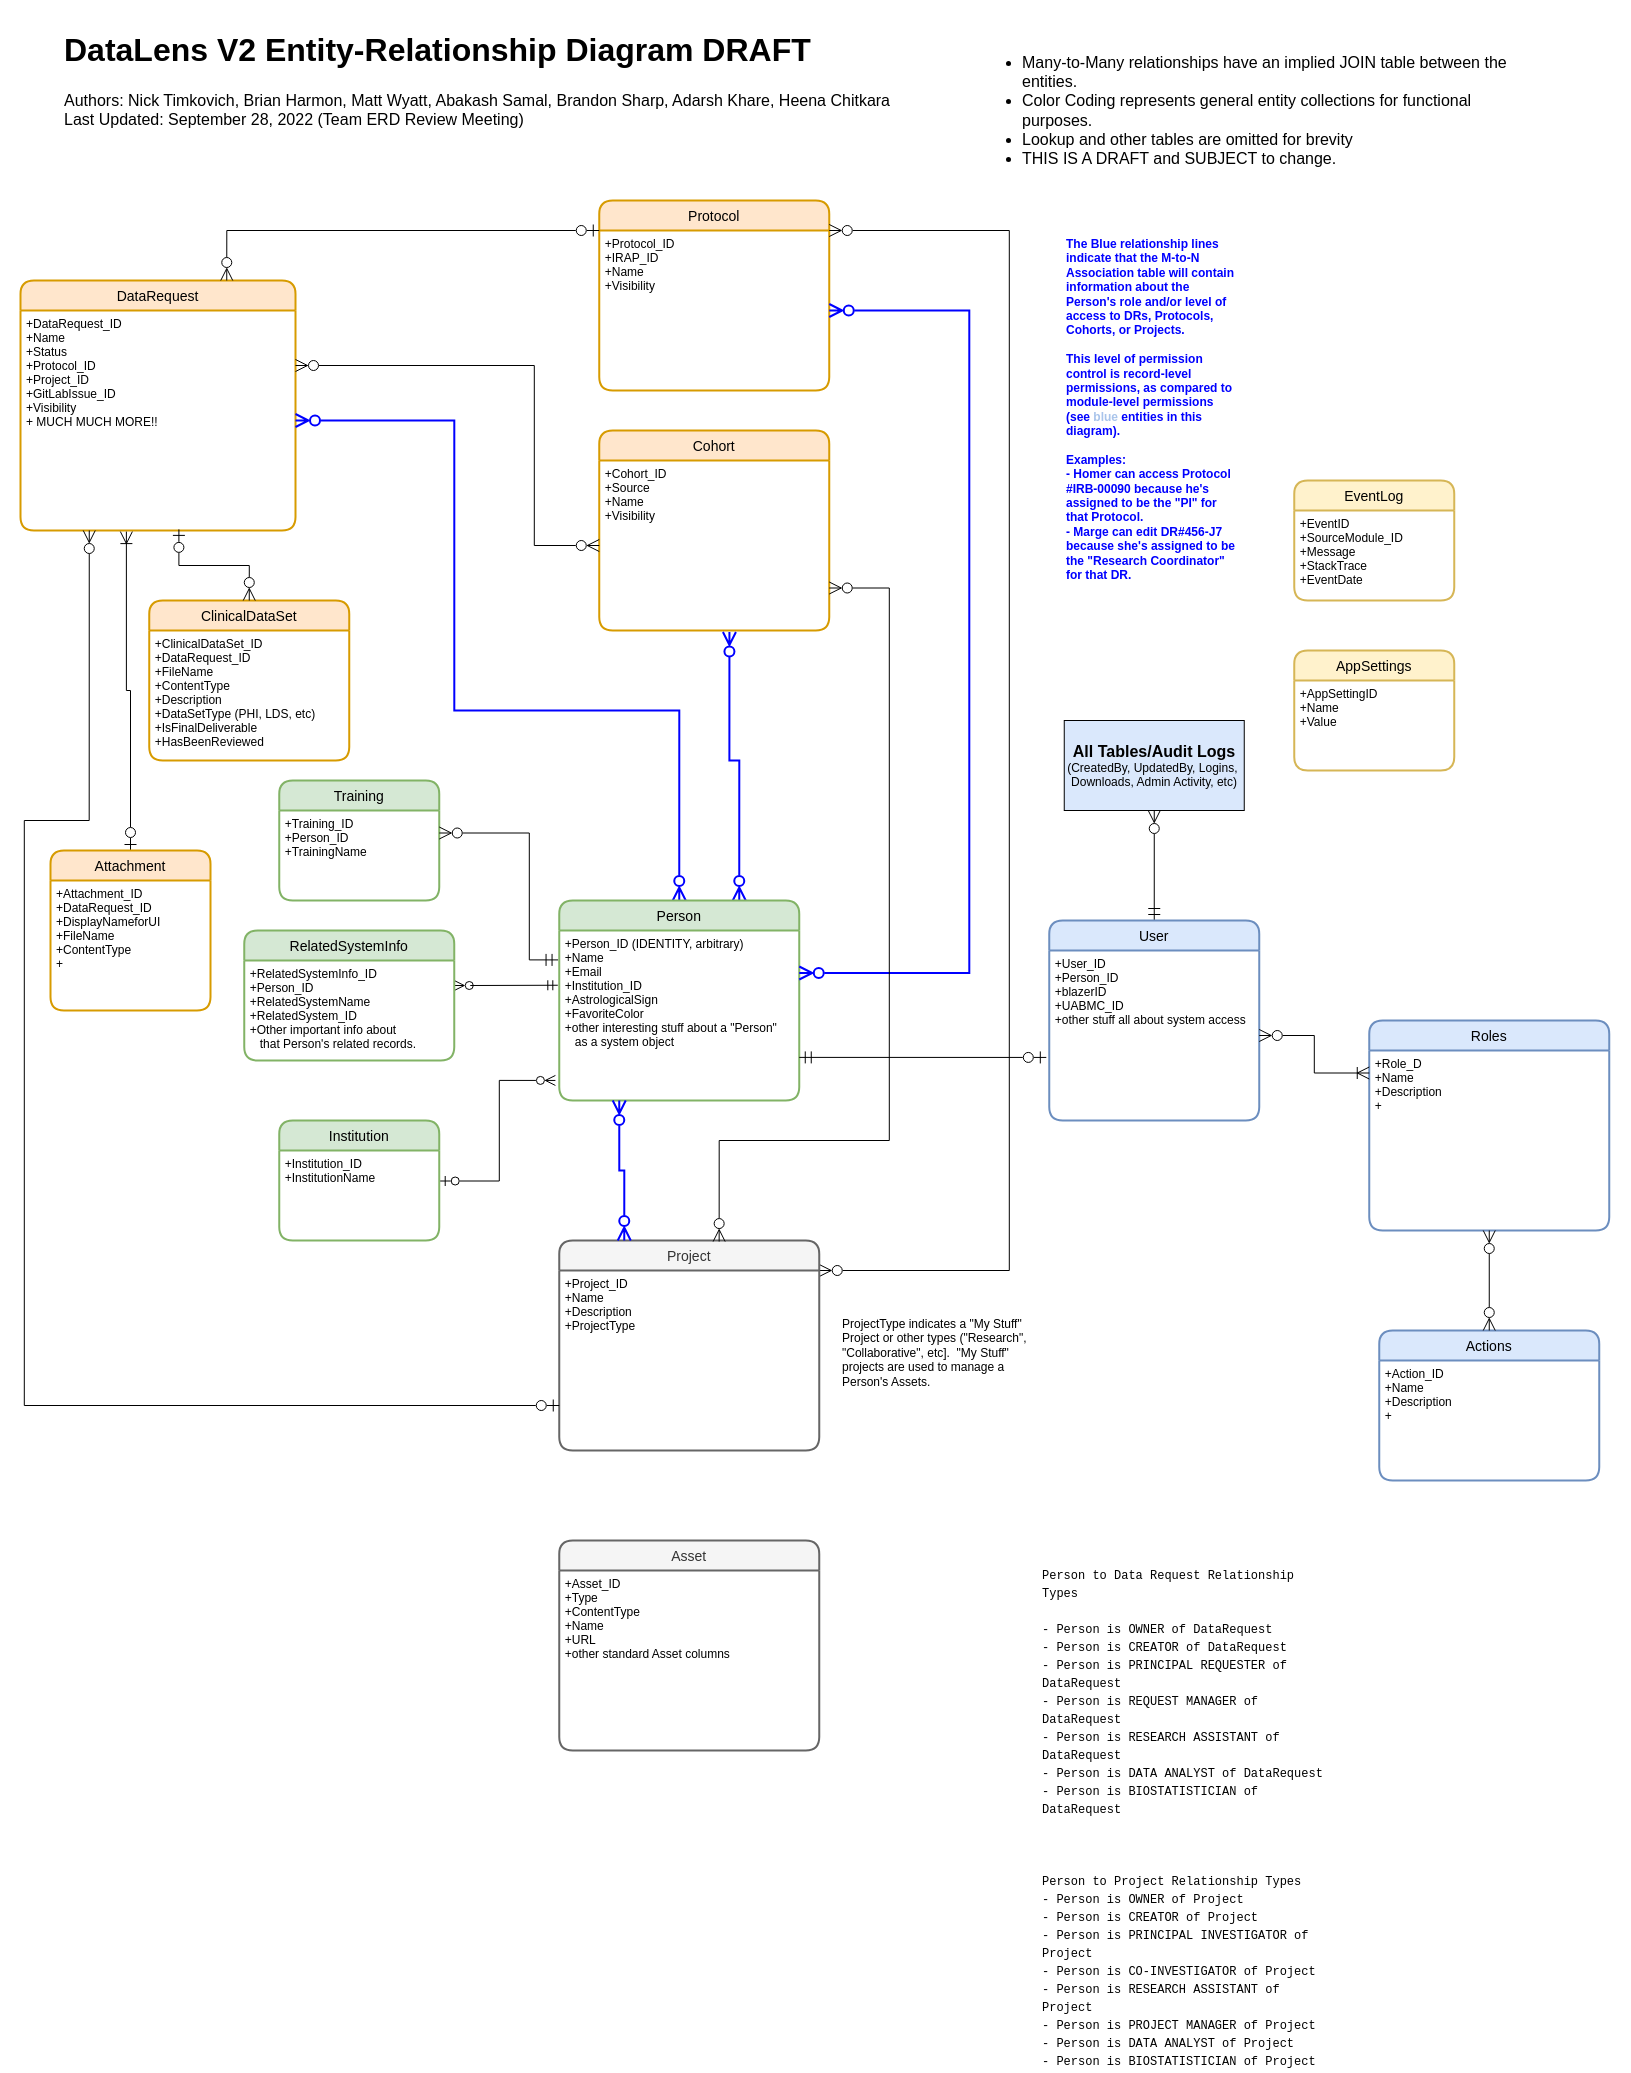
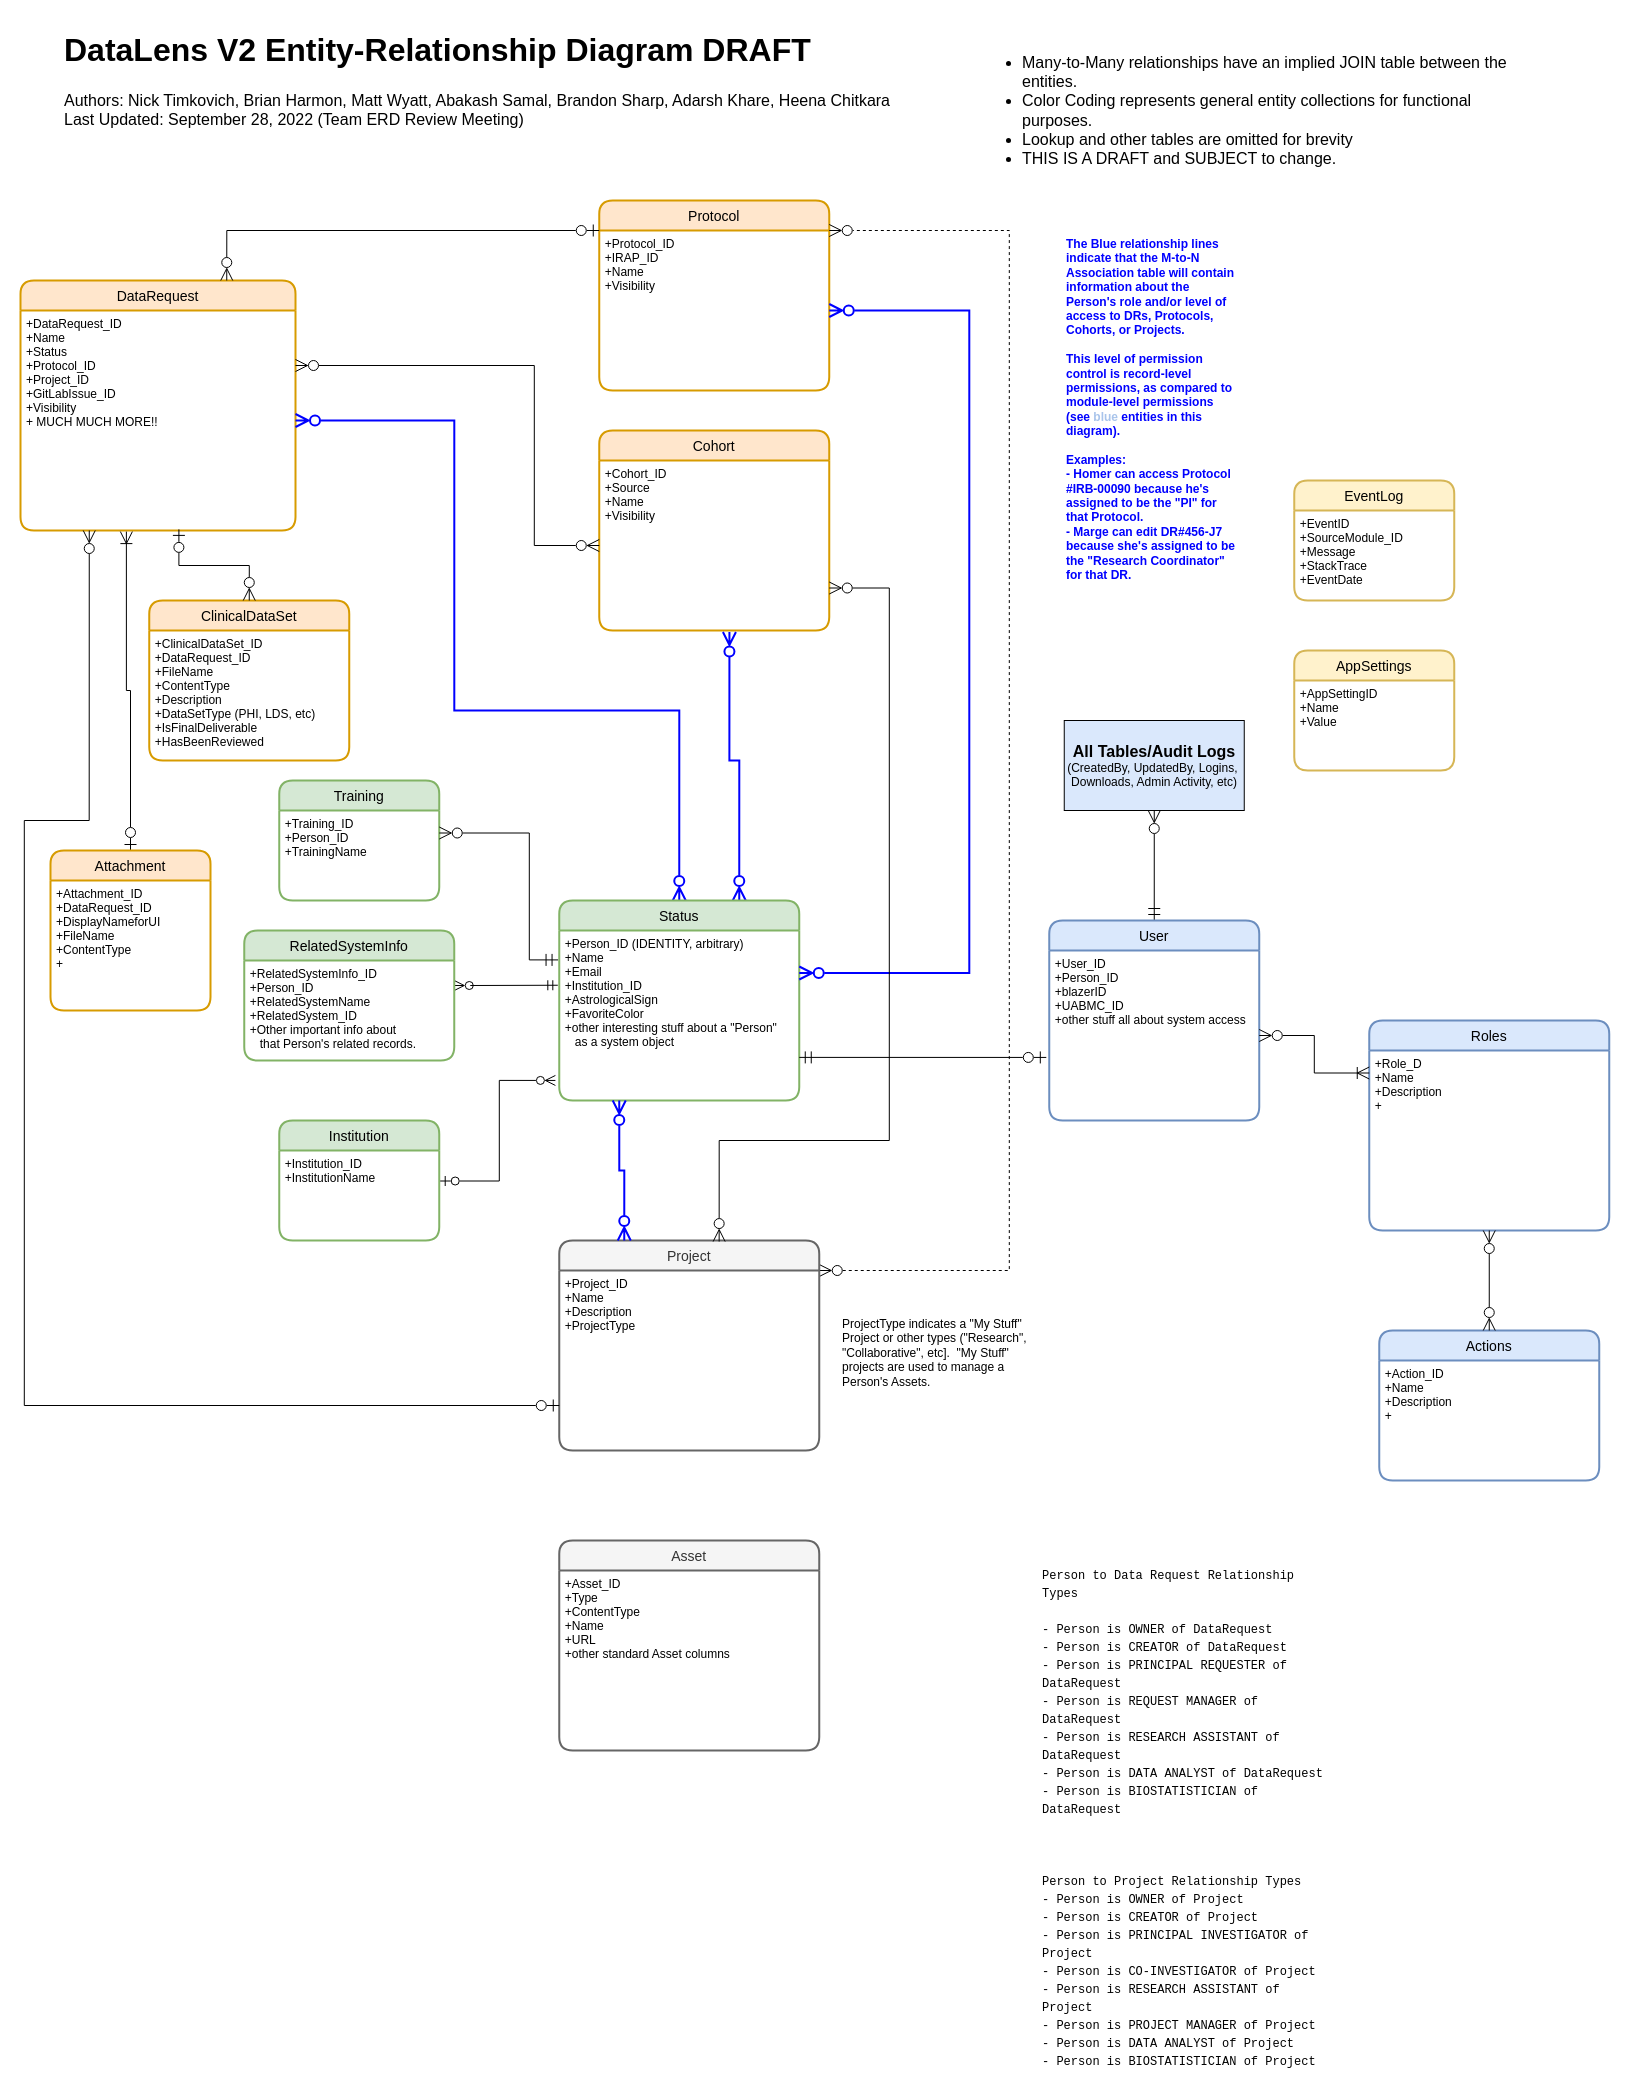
(1009, 756) -> (1009, 756)
(679, 916) -> (679, 916)
